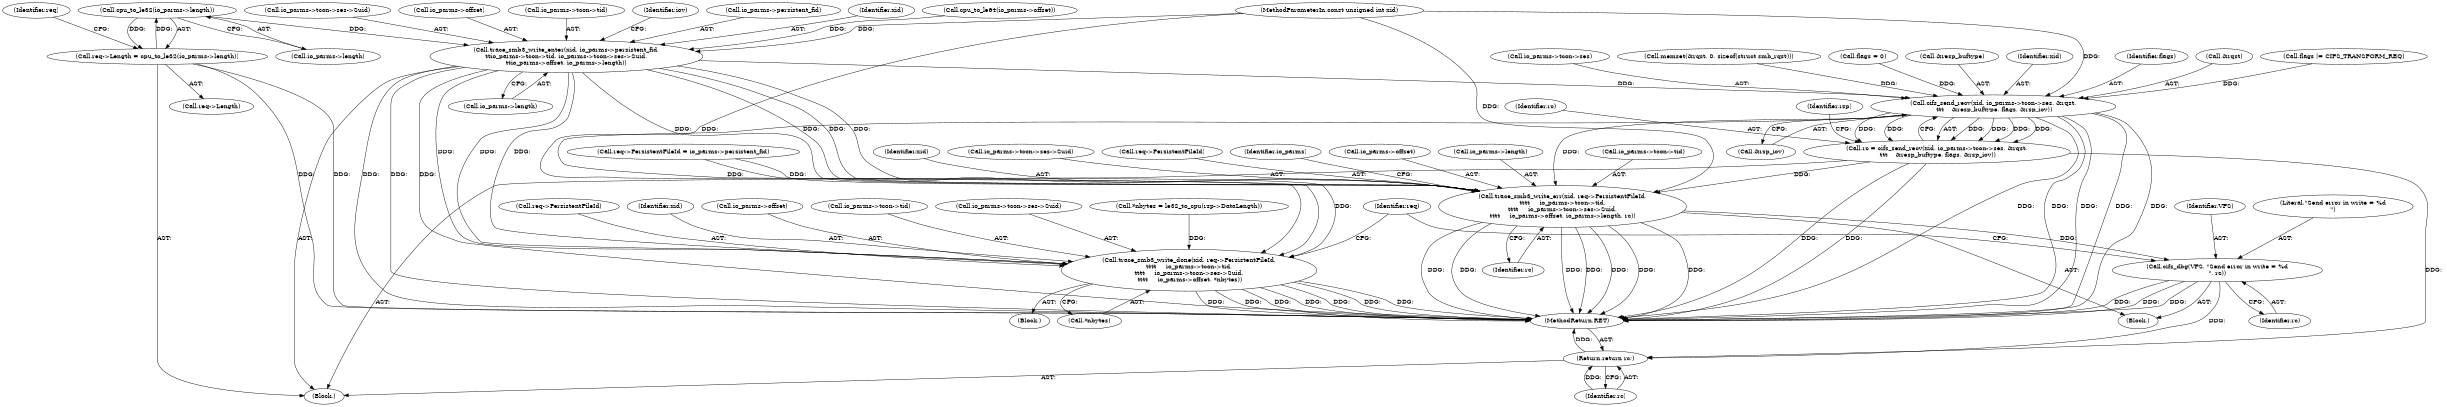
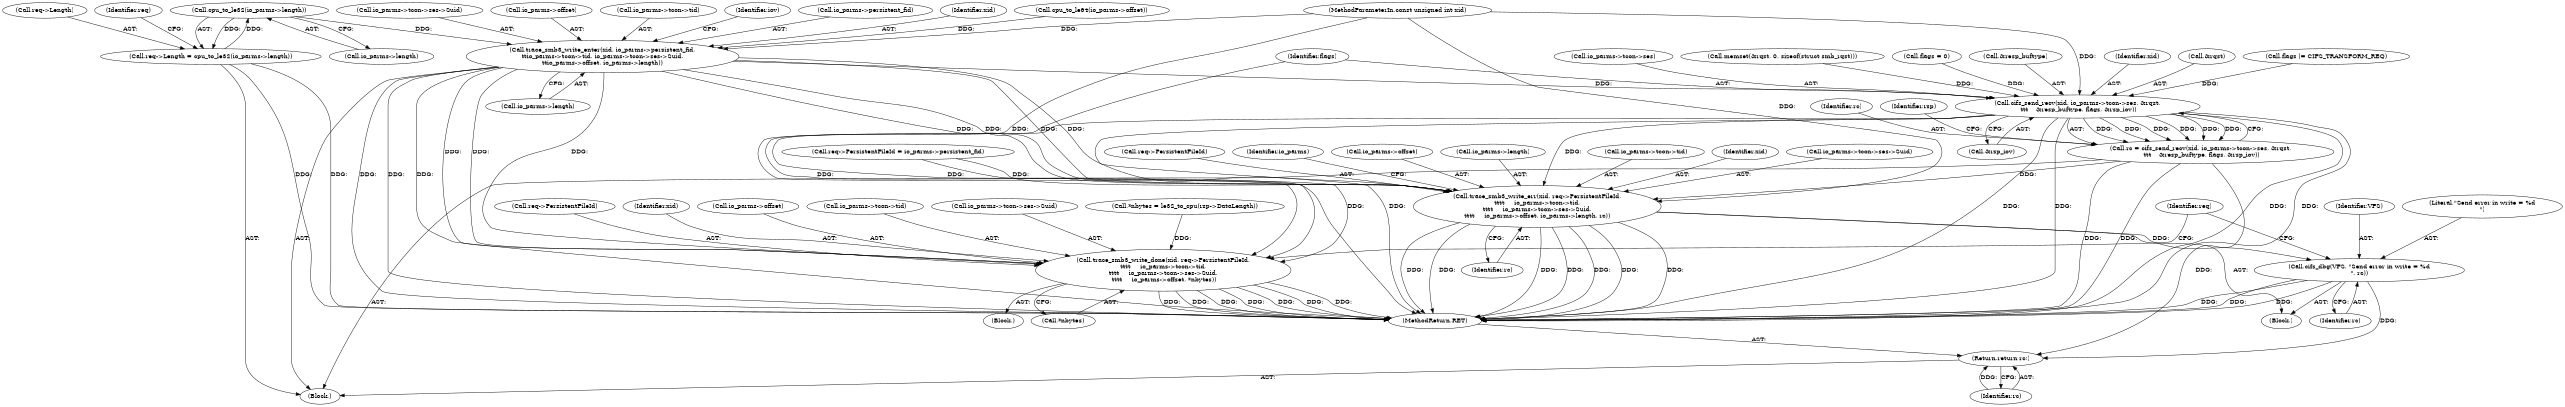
(183, 80) -> (124, 32)
(1576, 344) -> (781, 173)
